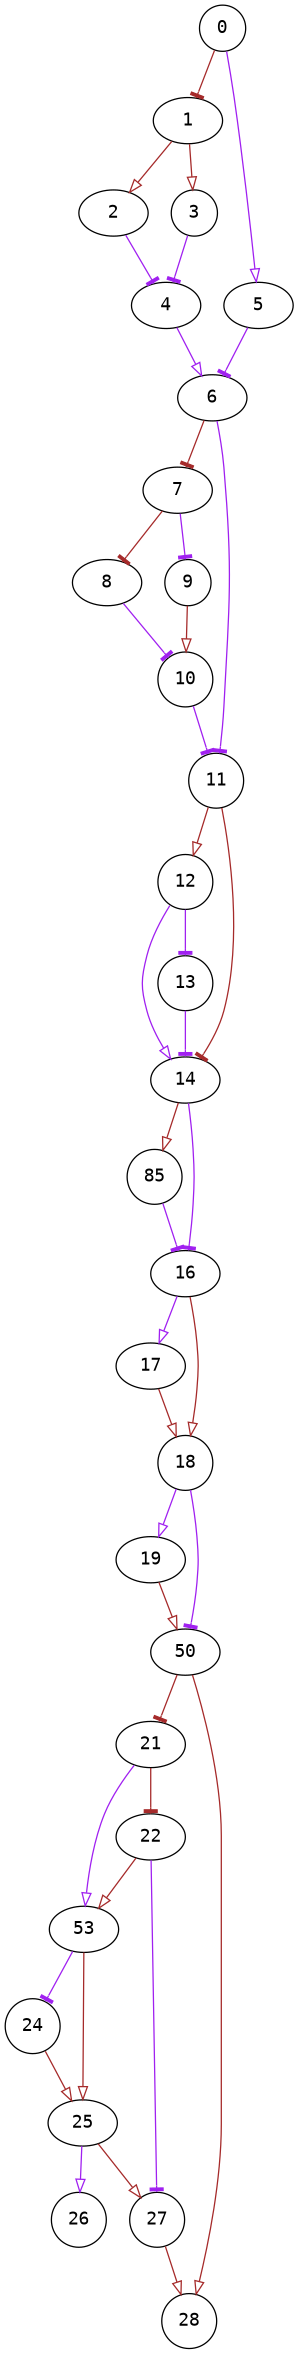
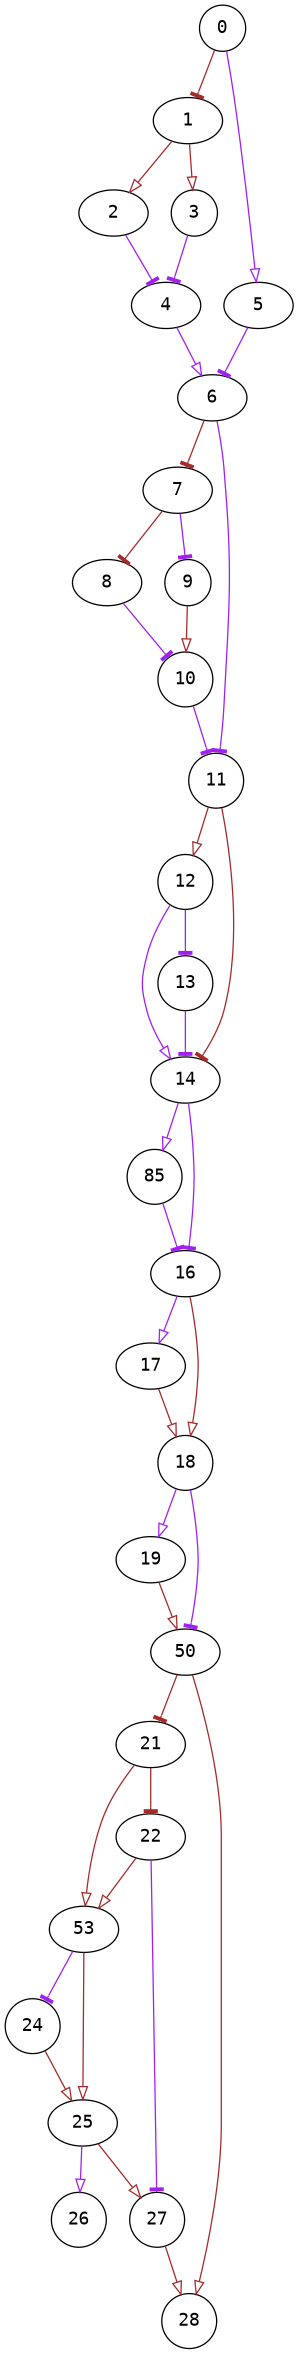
(173, 1120) -> (173, 1120)
(100, 1825) -> (100, 1825)
